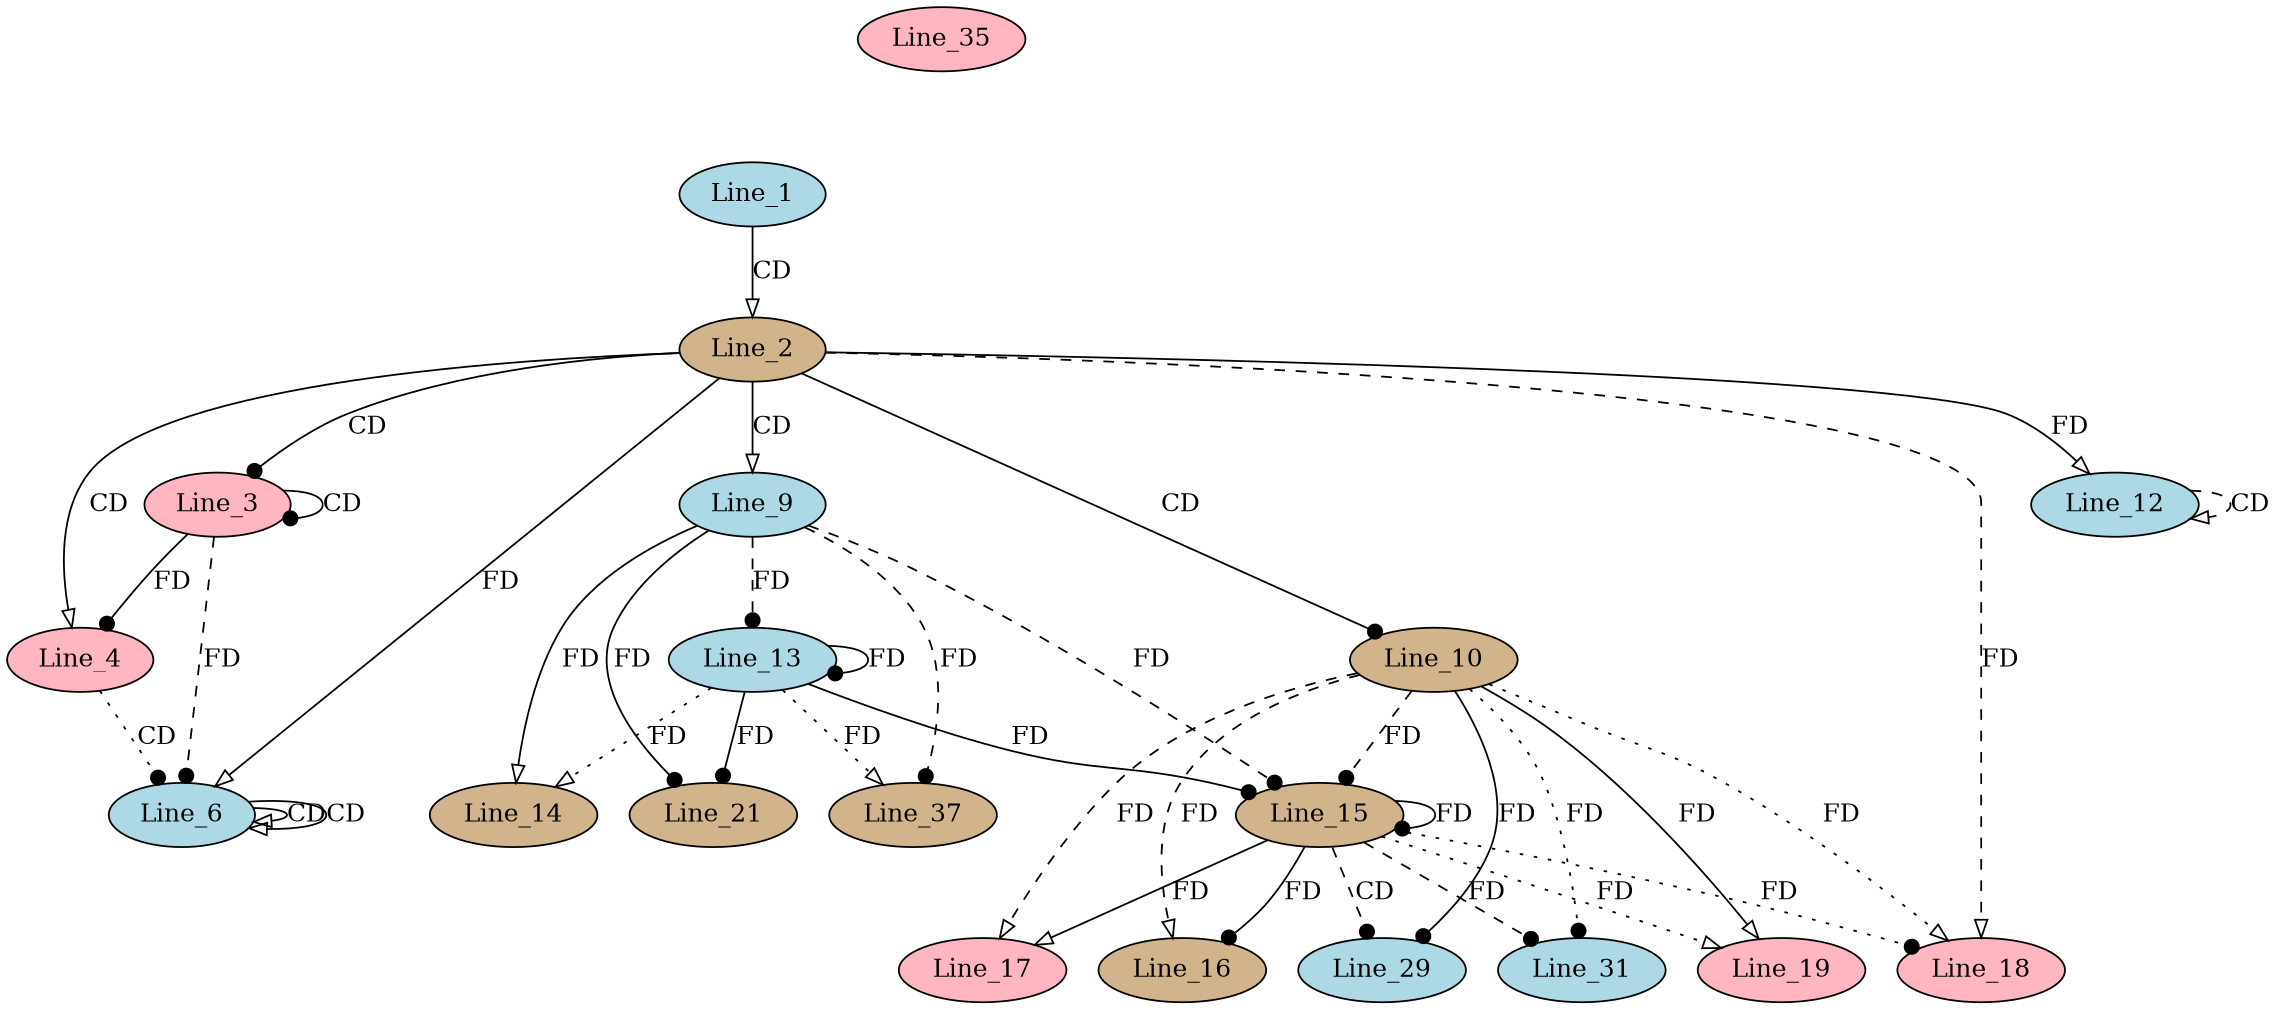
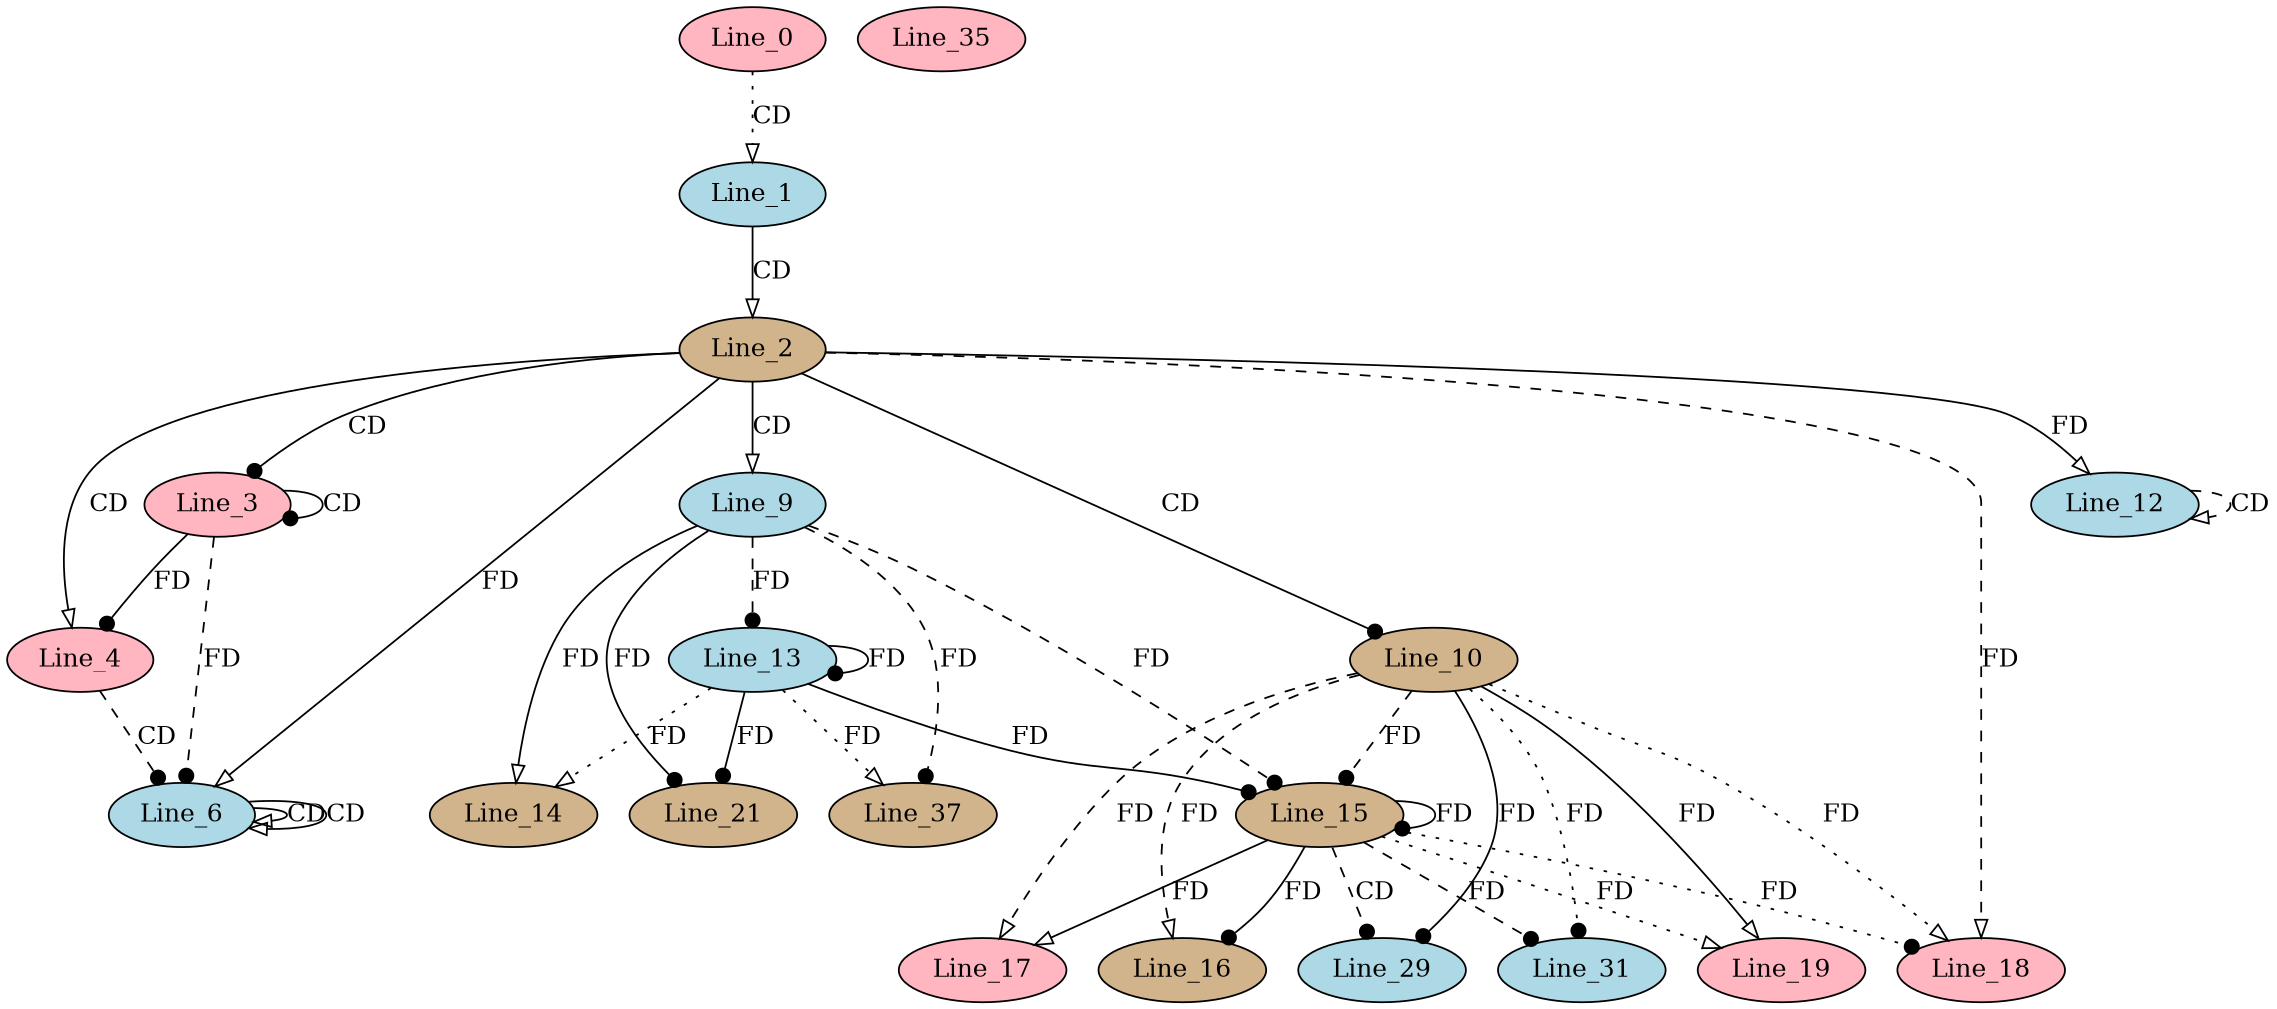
none -> (753, 39)
(127, 731) -> (127, 731)
